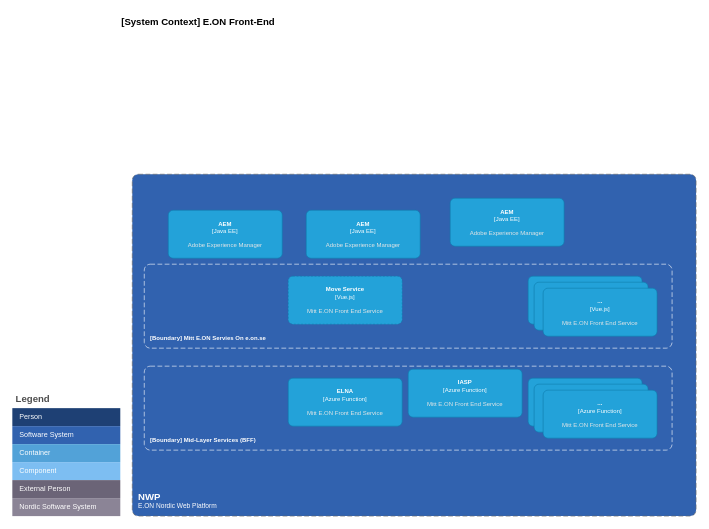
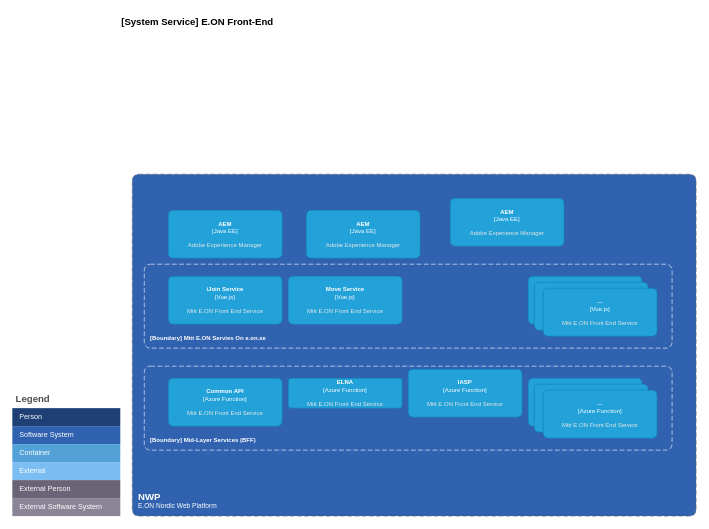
(180, 21) -> (179, 21)
none -> (225, 300)
none -> (225, 402)
(345, 402) -> (345, 393)
(38, 471) -> (35, 471)
(61, 507) -> (65, 507)
